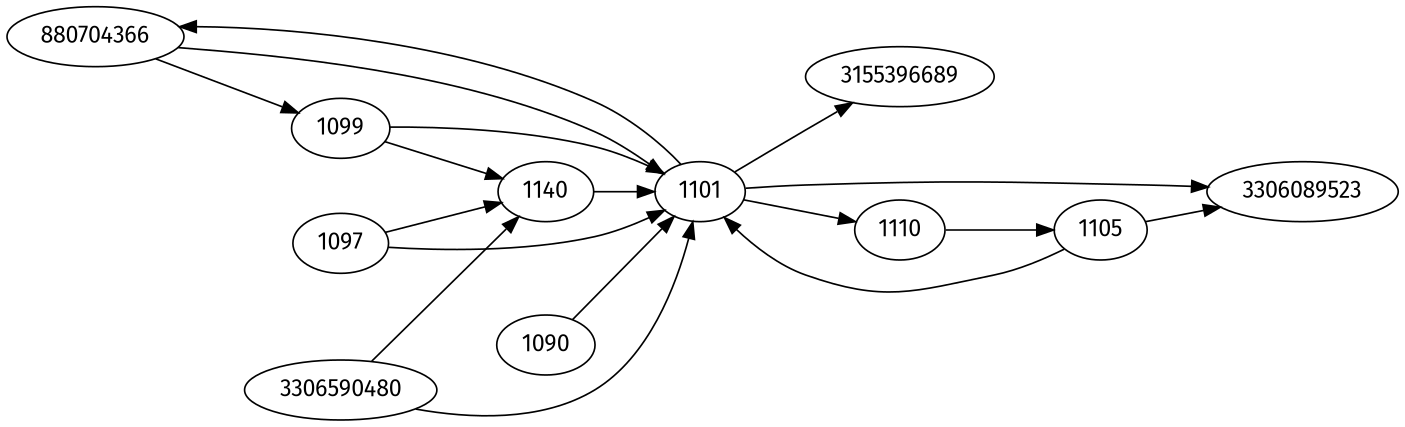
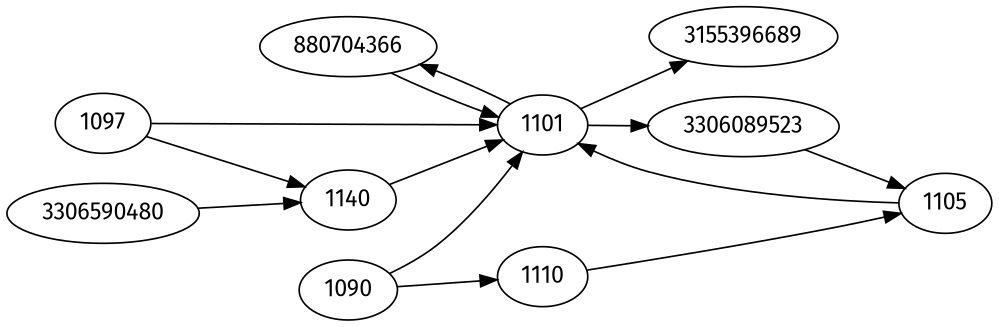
(341, 128) -> none
(791, 209) -> (439, 284)
(1175, 216) -> (847, 166)
(594, 390) -> none
